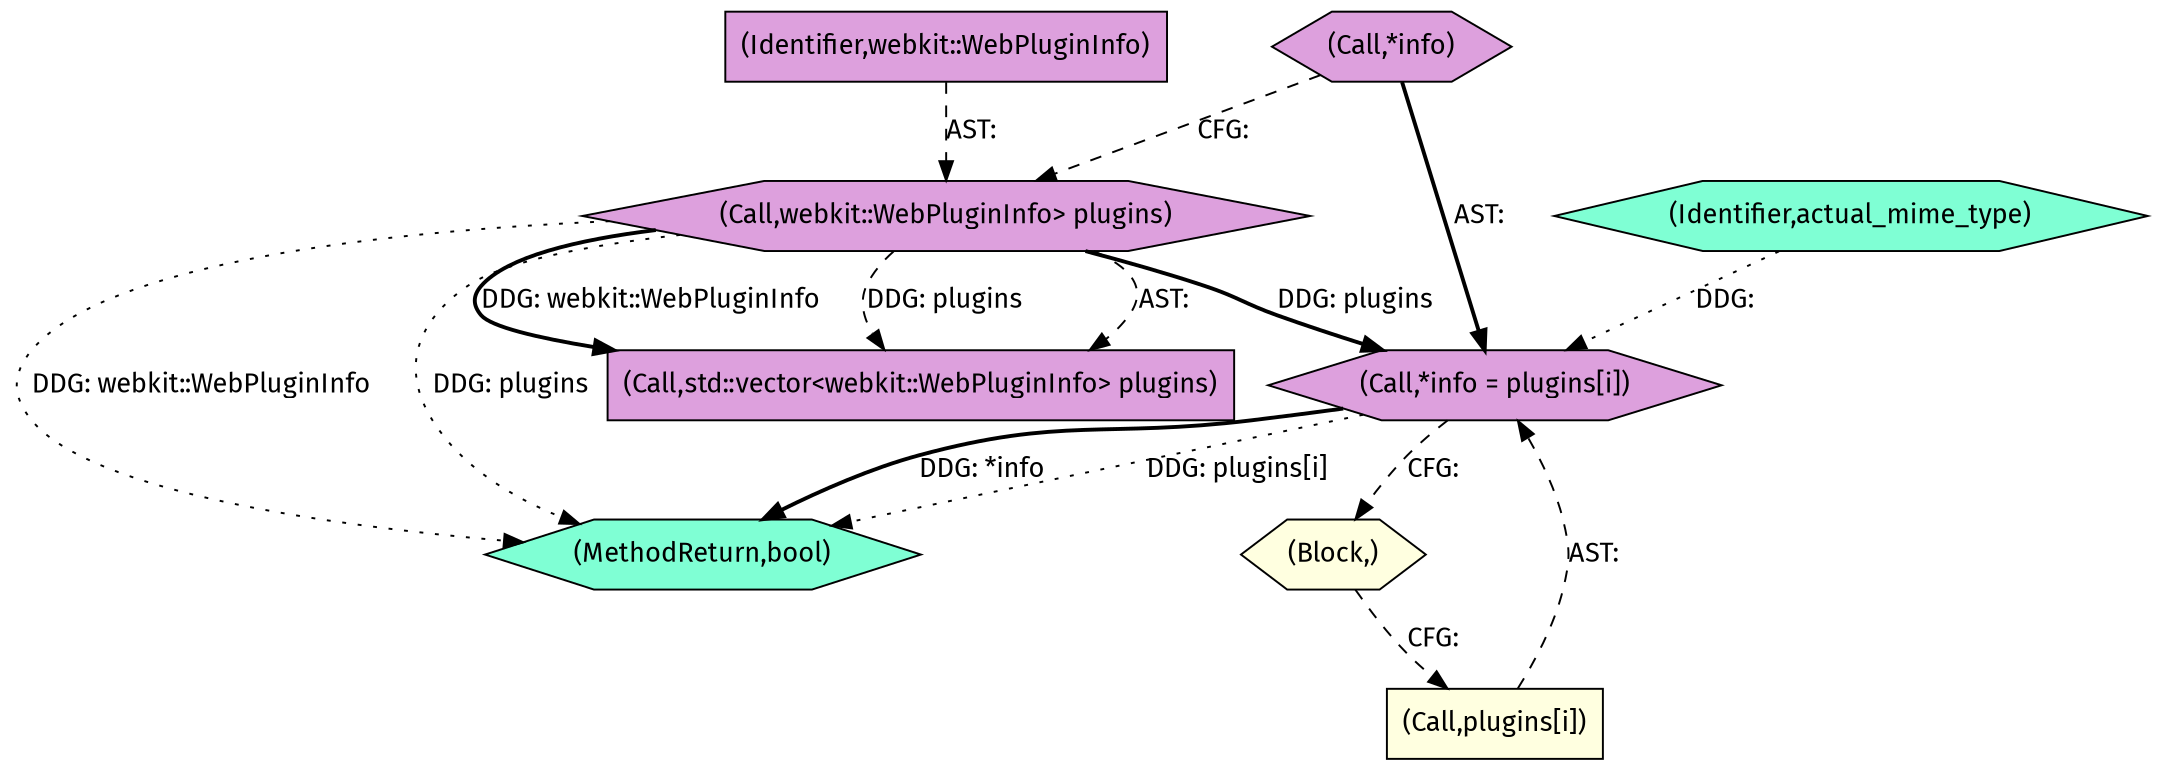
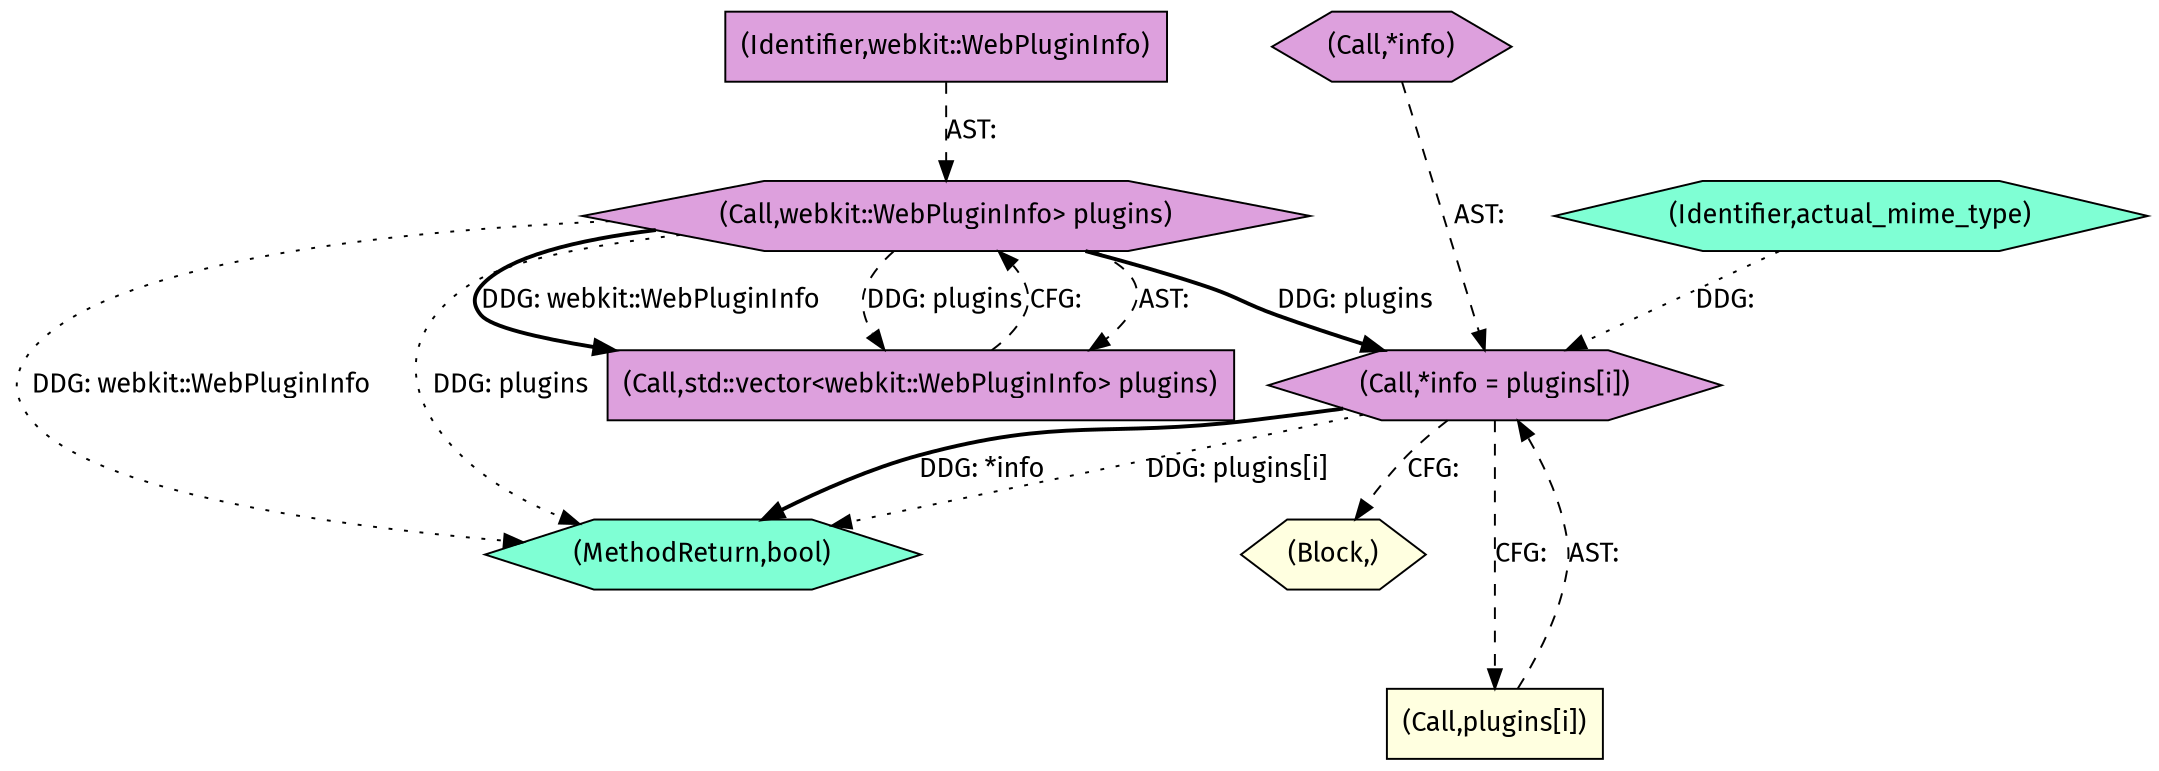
(1187, 124) -> (1025, 312)
(1440, 207) -> (1440, 207)
(1391, 636) -> (1495, 545)
